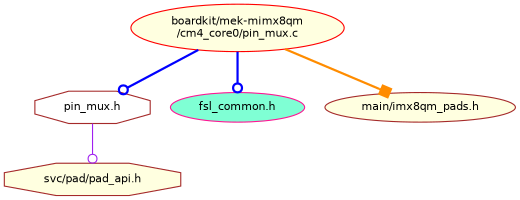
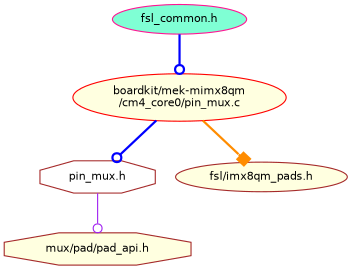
(238, 68) -> (180, 50)
(420, 107) -> (261, 177)
(93, 179) -> (98, 249)
